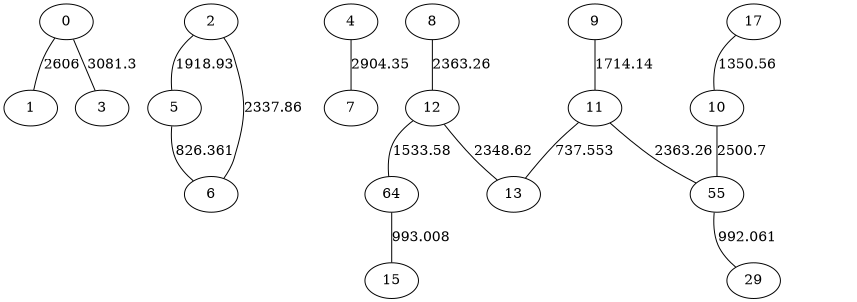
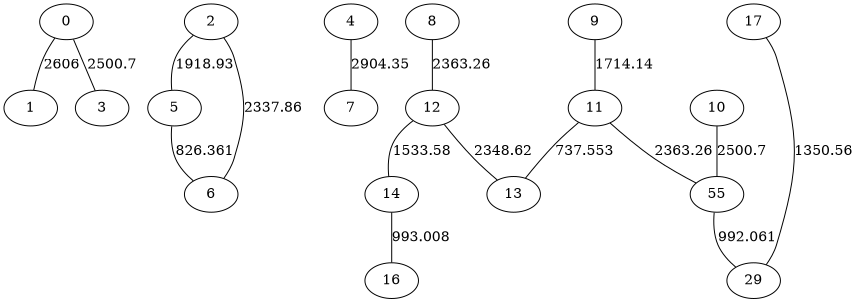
(717, 59) -> (794, 151)
(112, 65) -> (112, 65)
(392, 194) -> (392, 194)
(392, 281) -> (392, 281)
